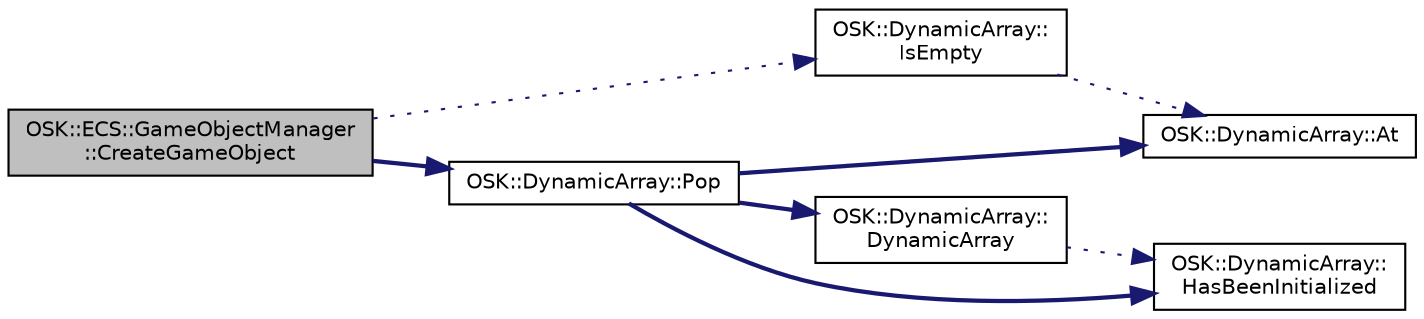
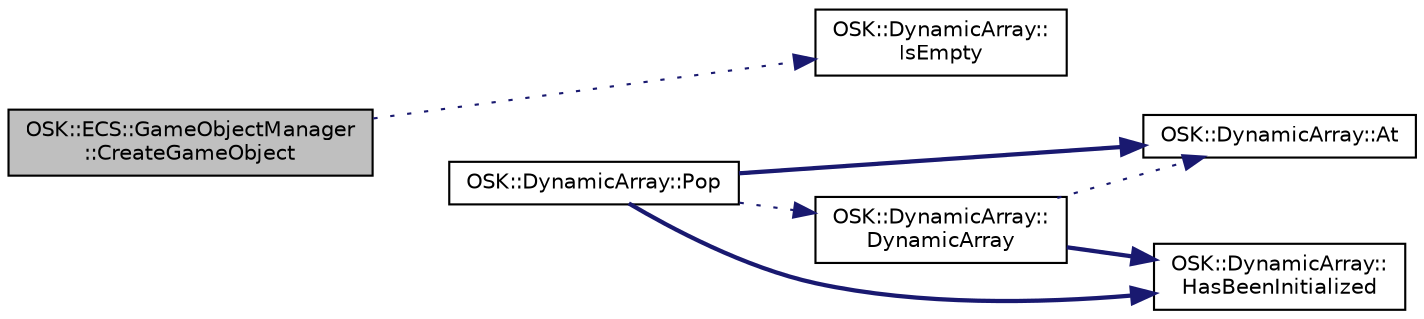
(1121, 92) -> (1121, 180)
(400, 164) -> none
(767, 206) -> (767, 206)
(1100, 252) -> (1100, 252)
